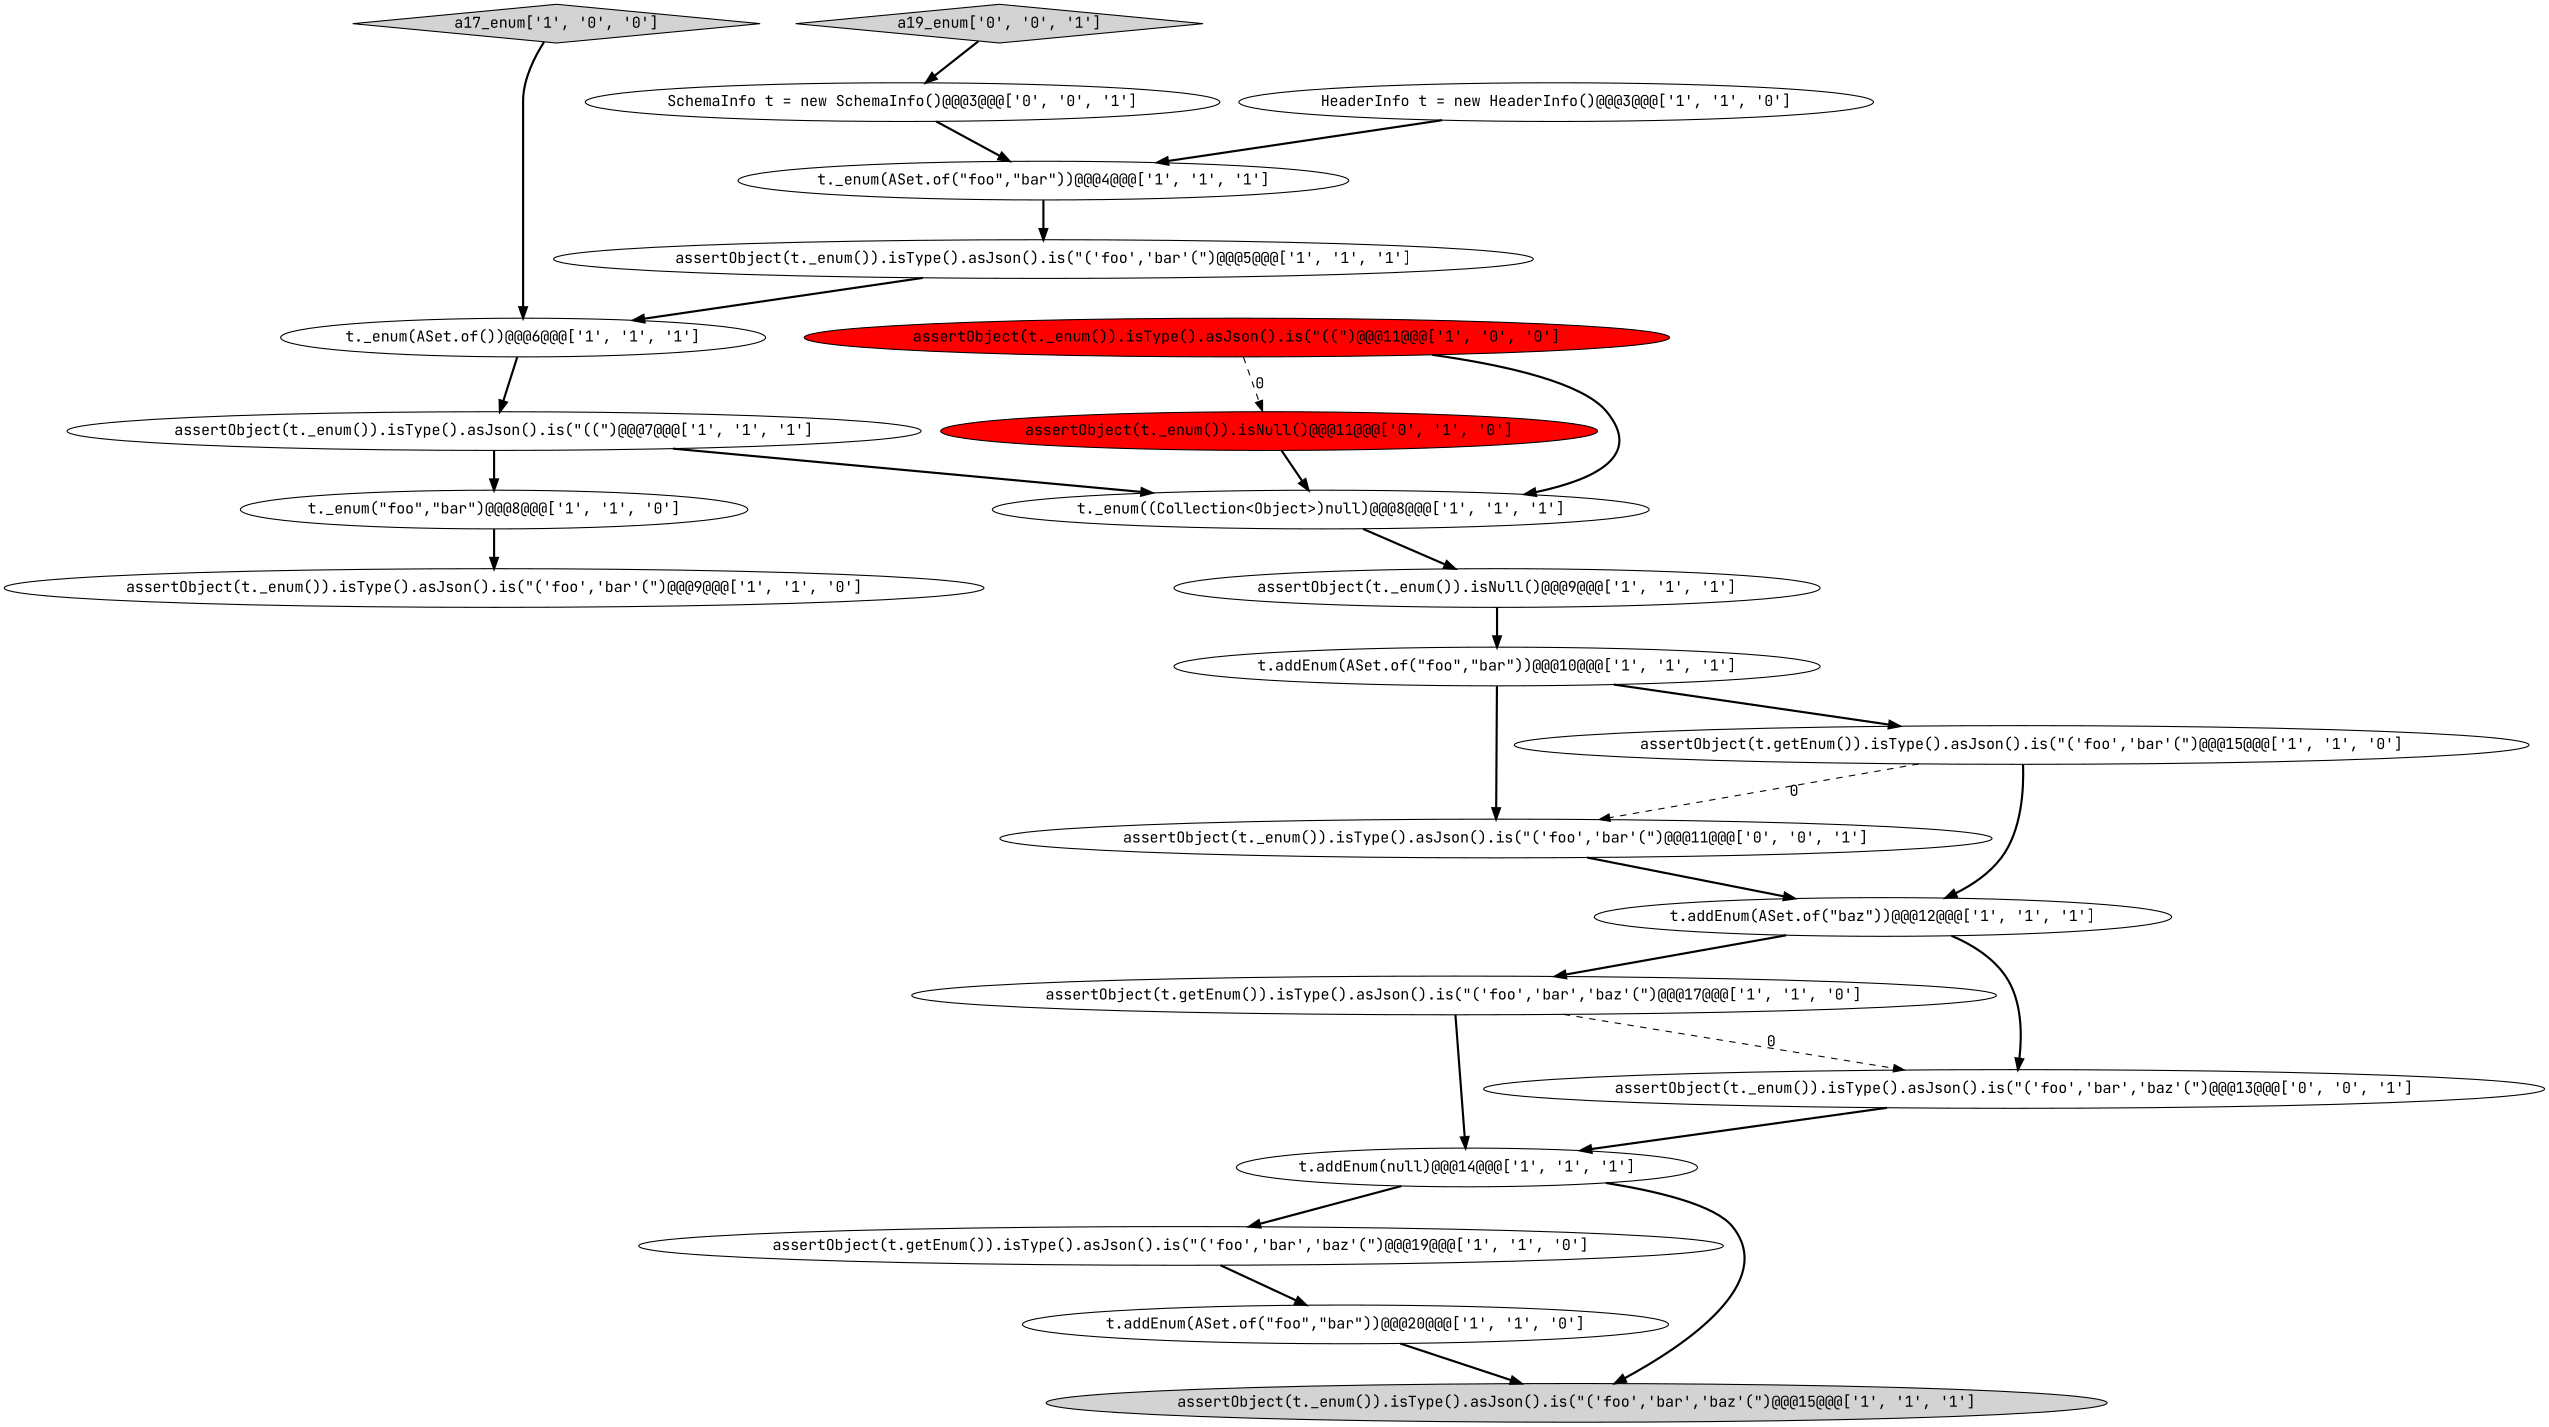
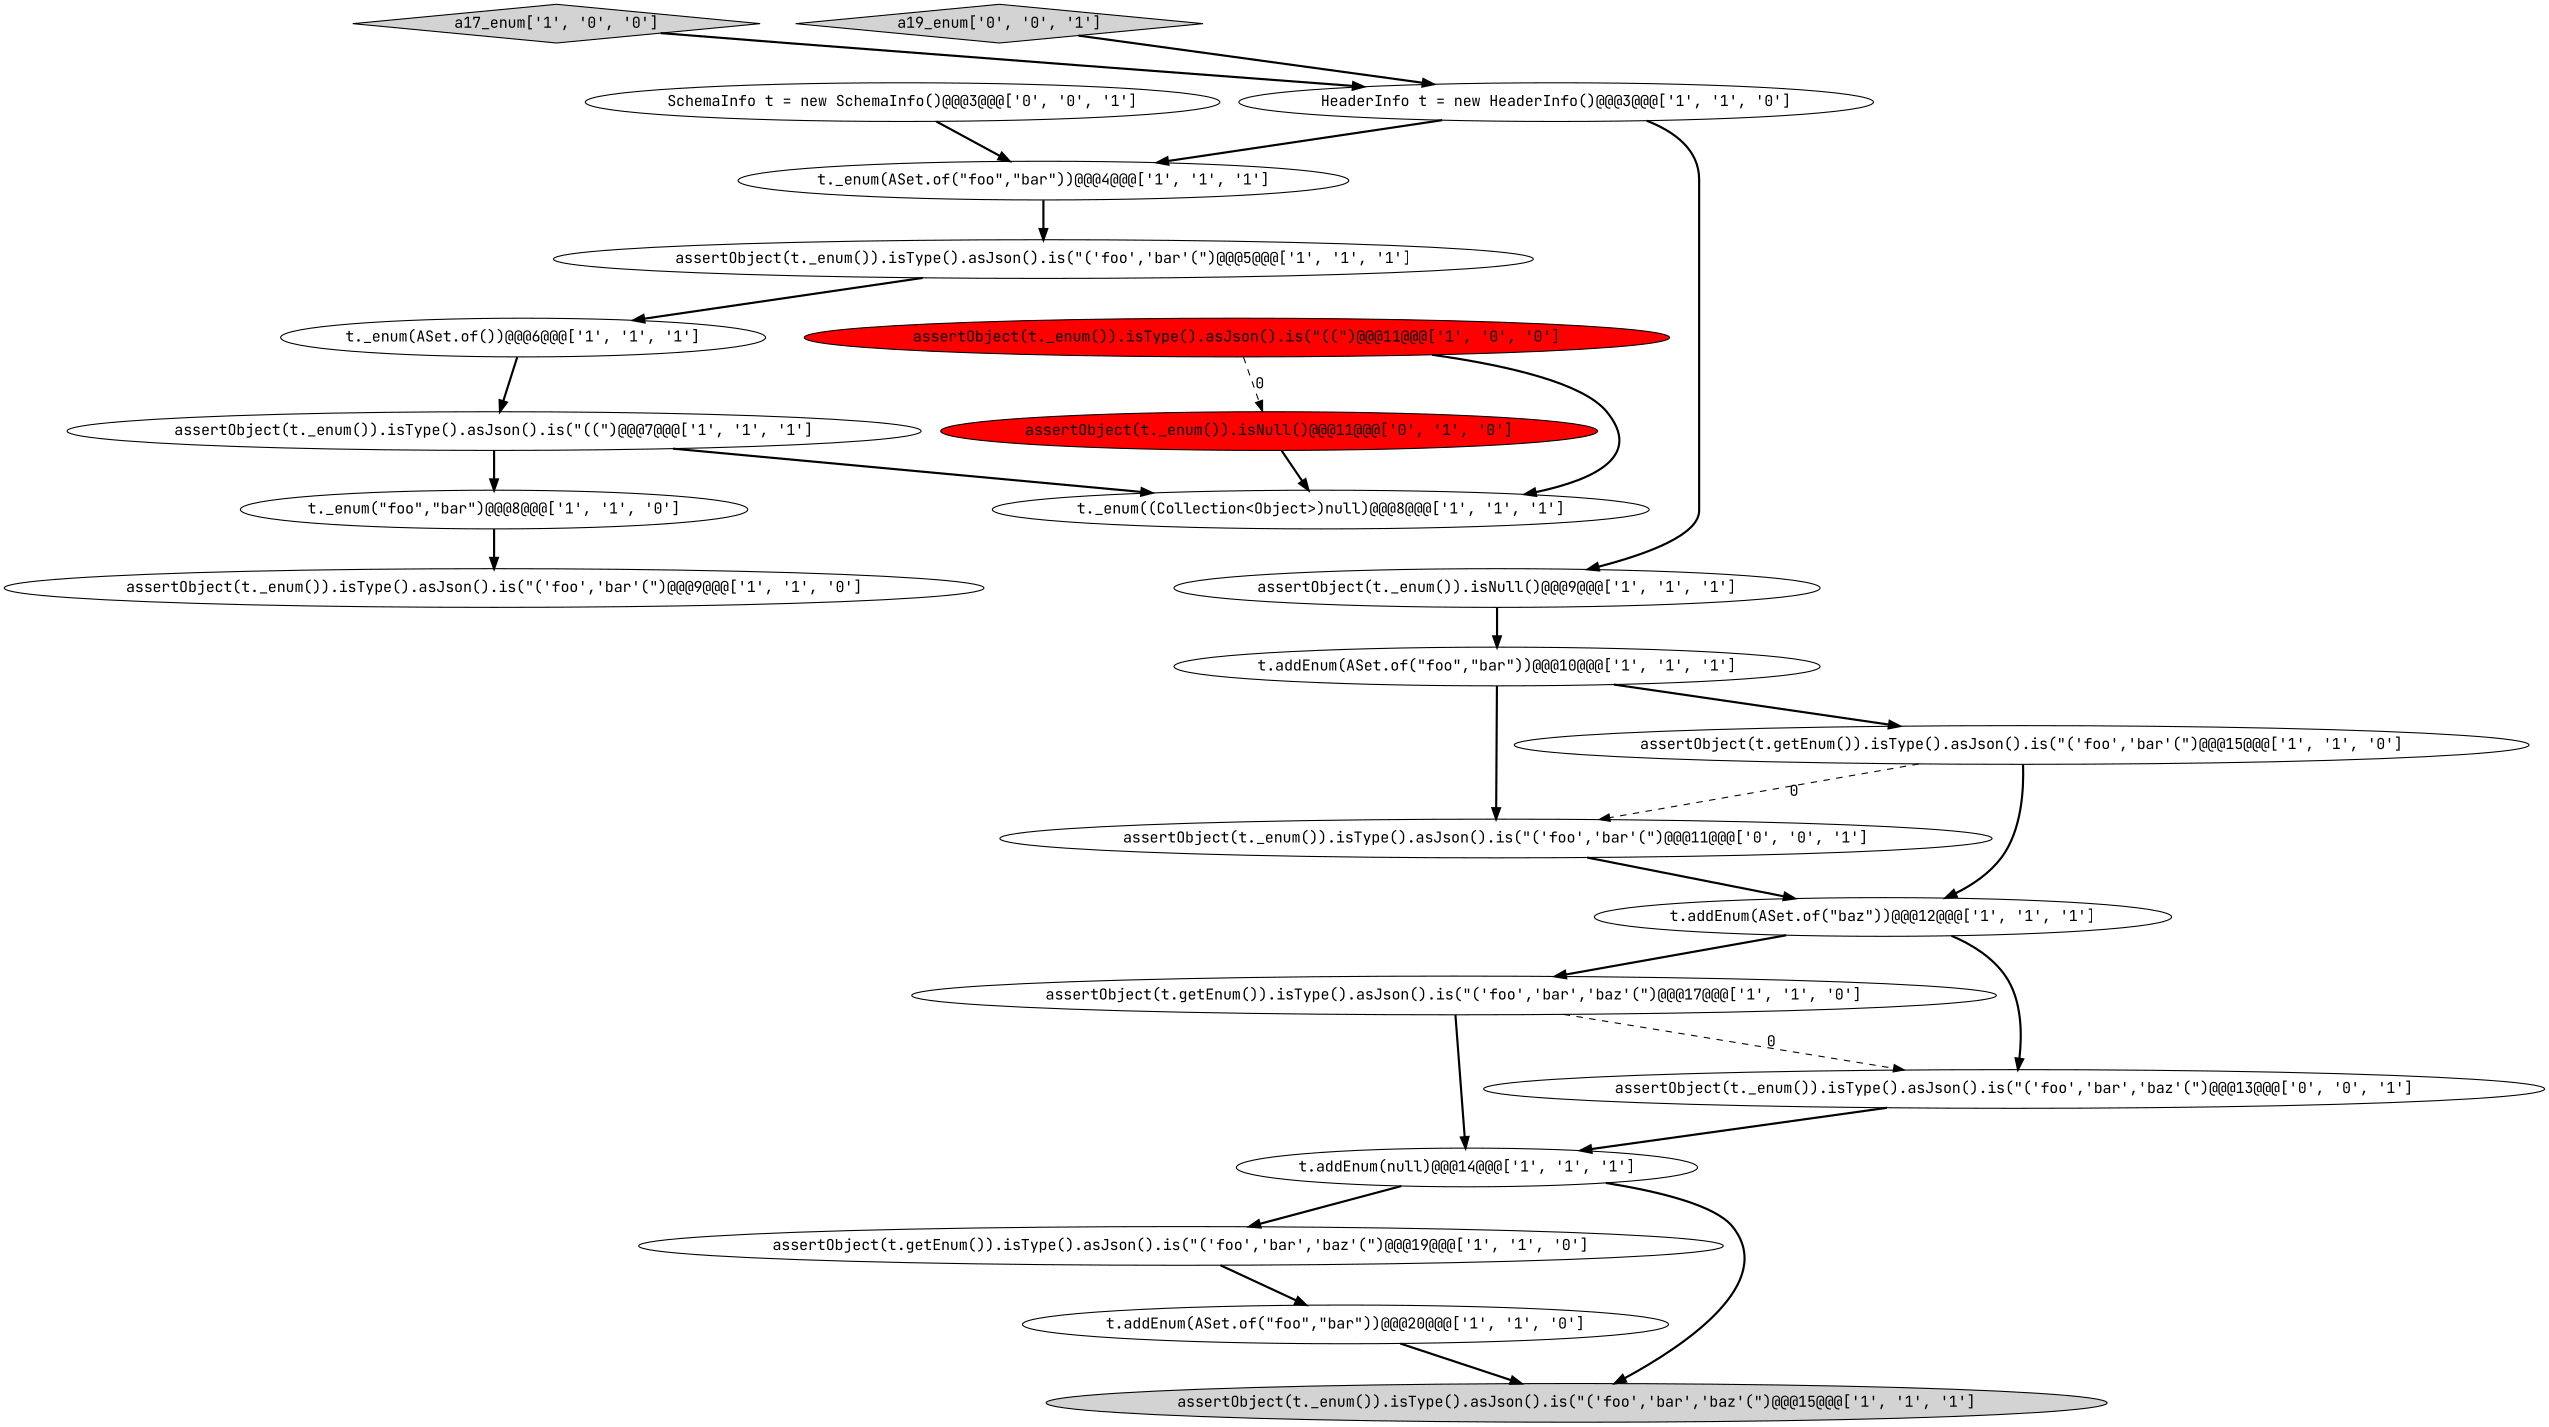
(956, 59) -> (1250, 59)
(523, 172) -> (1007, 60)
(1404, 547) -> (1699, 363)
